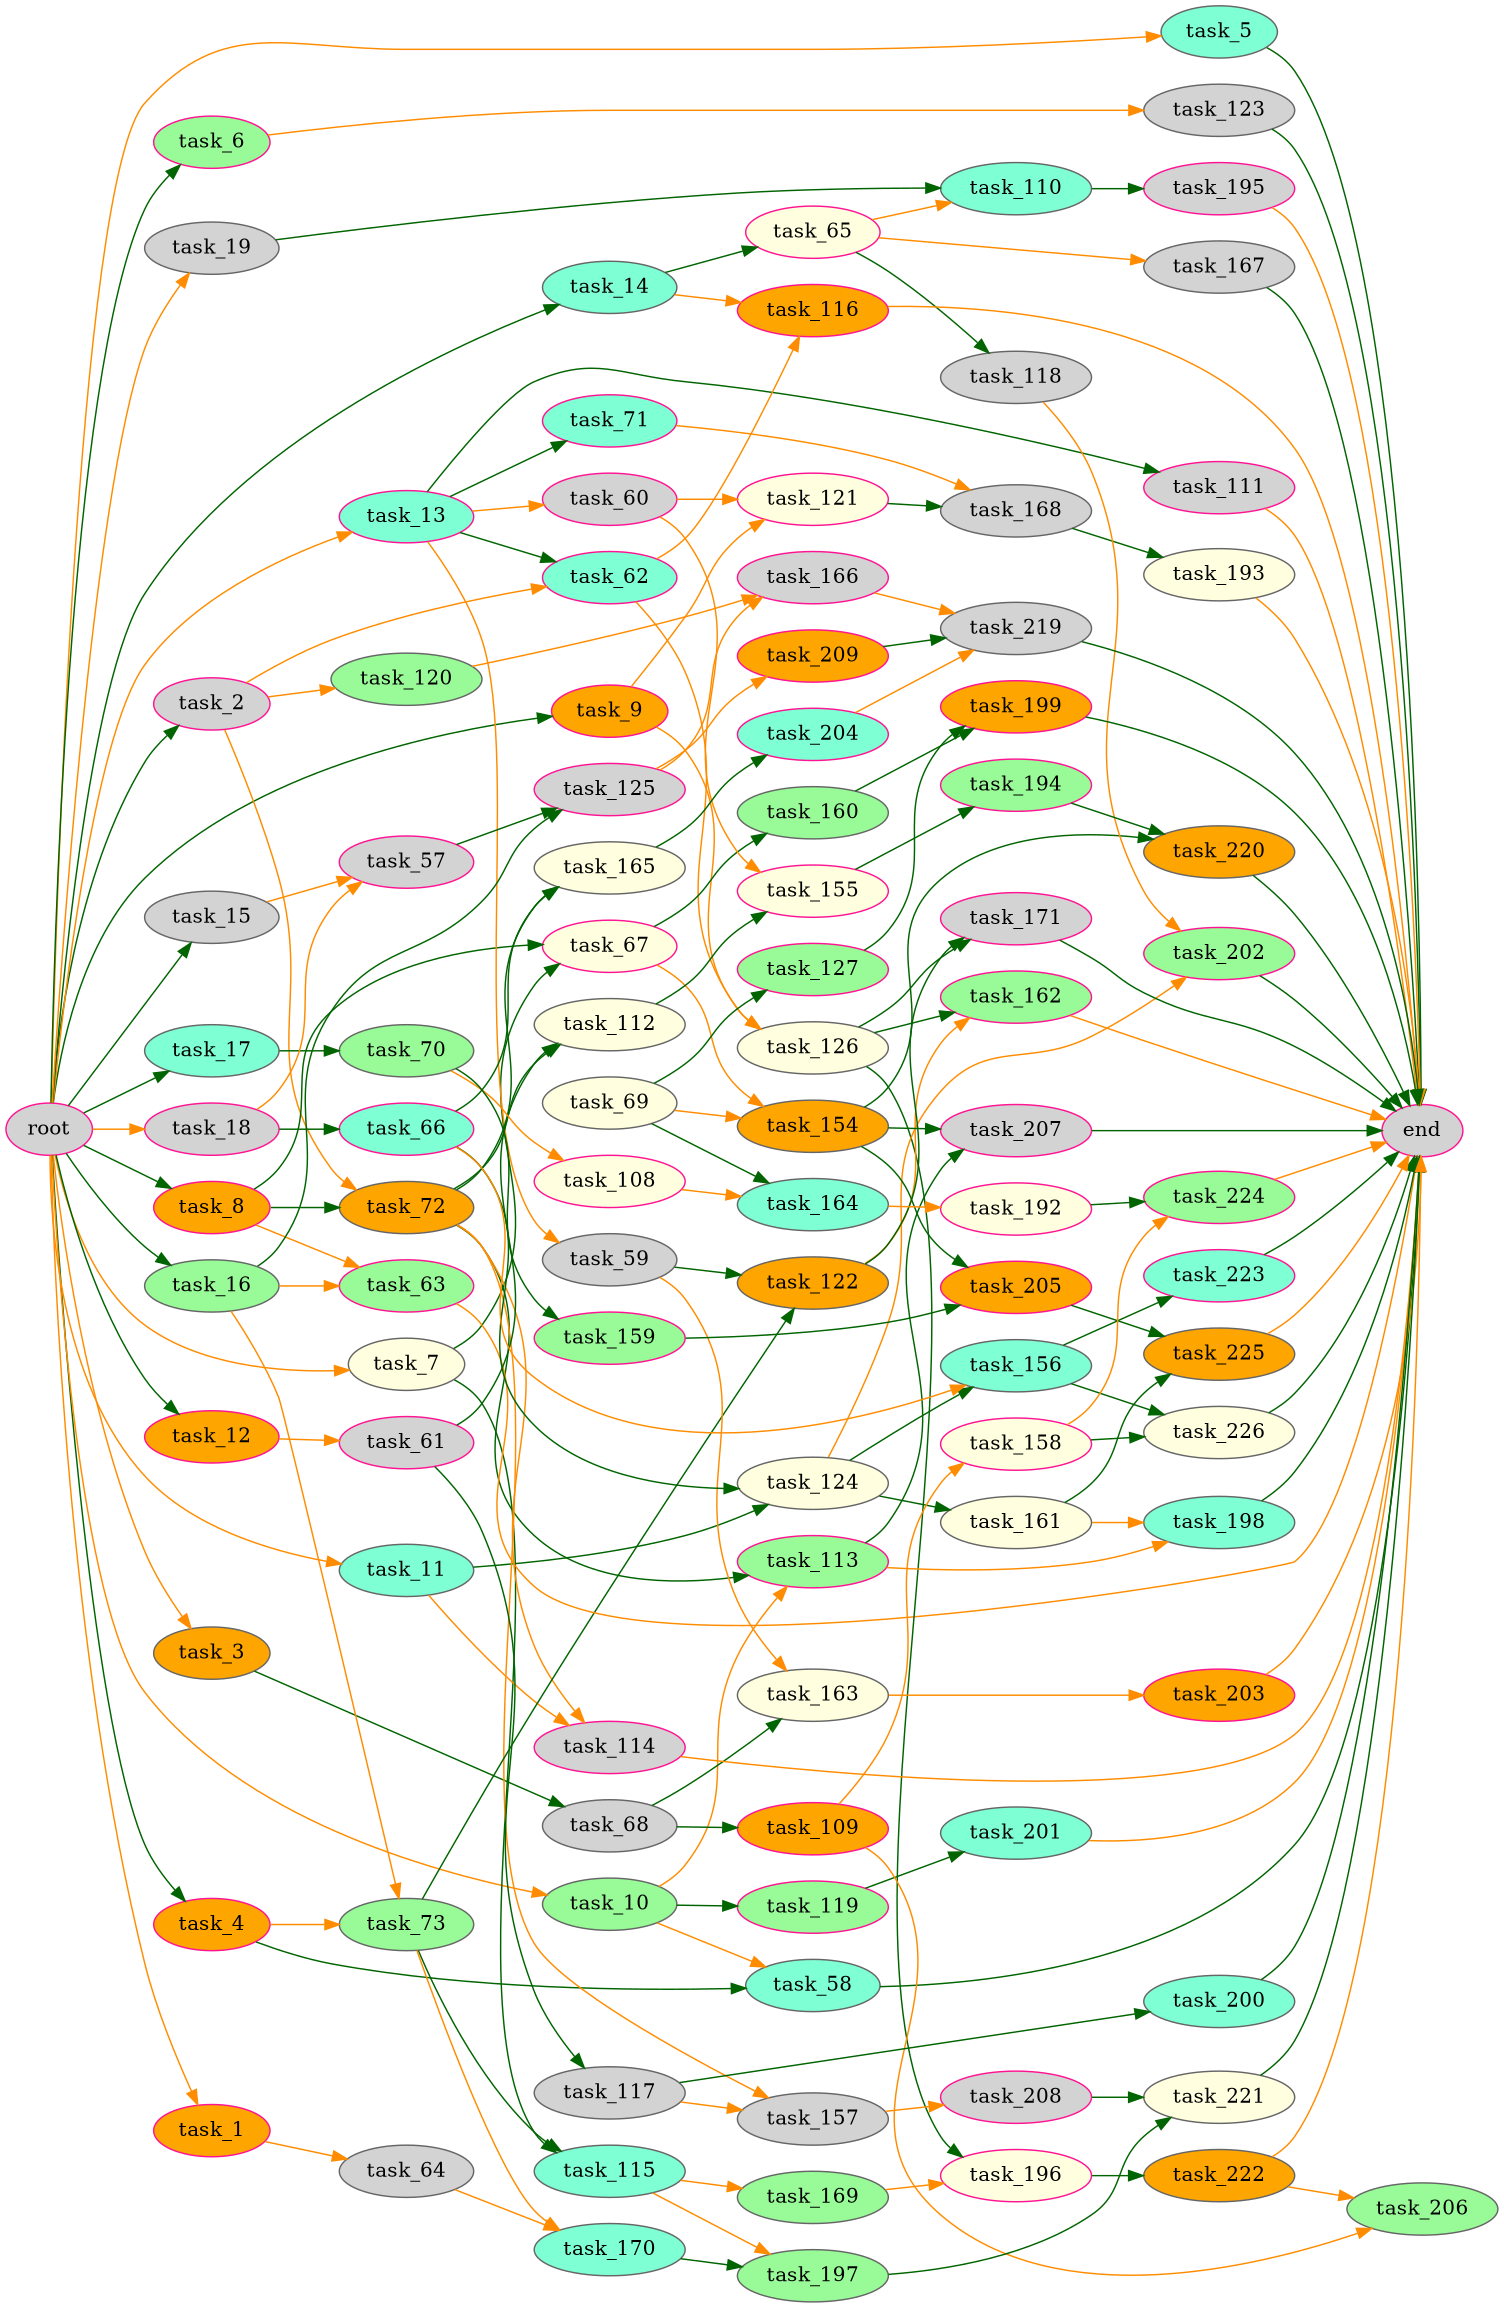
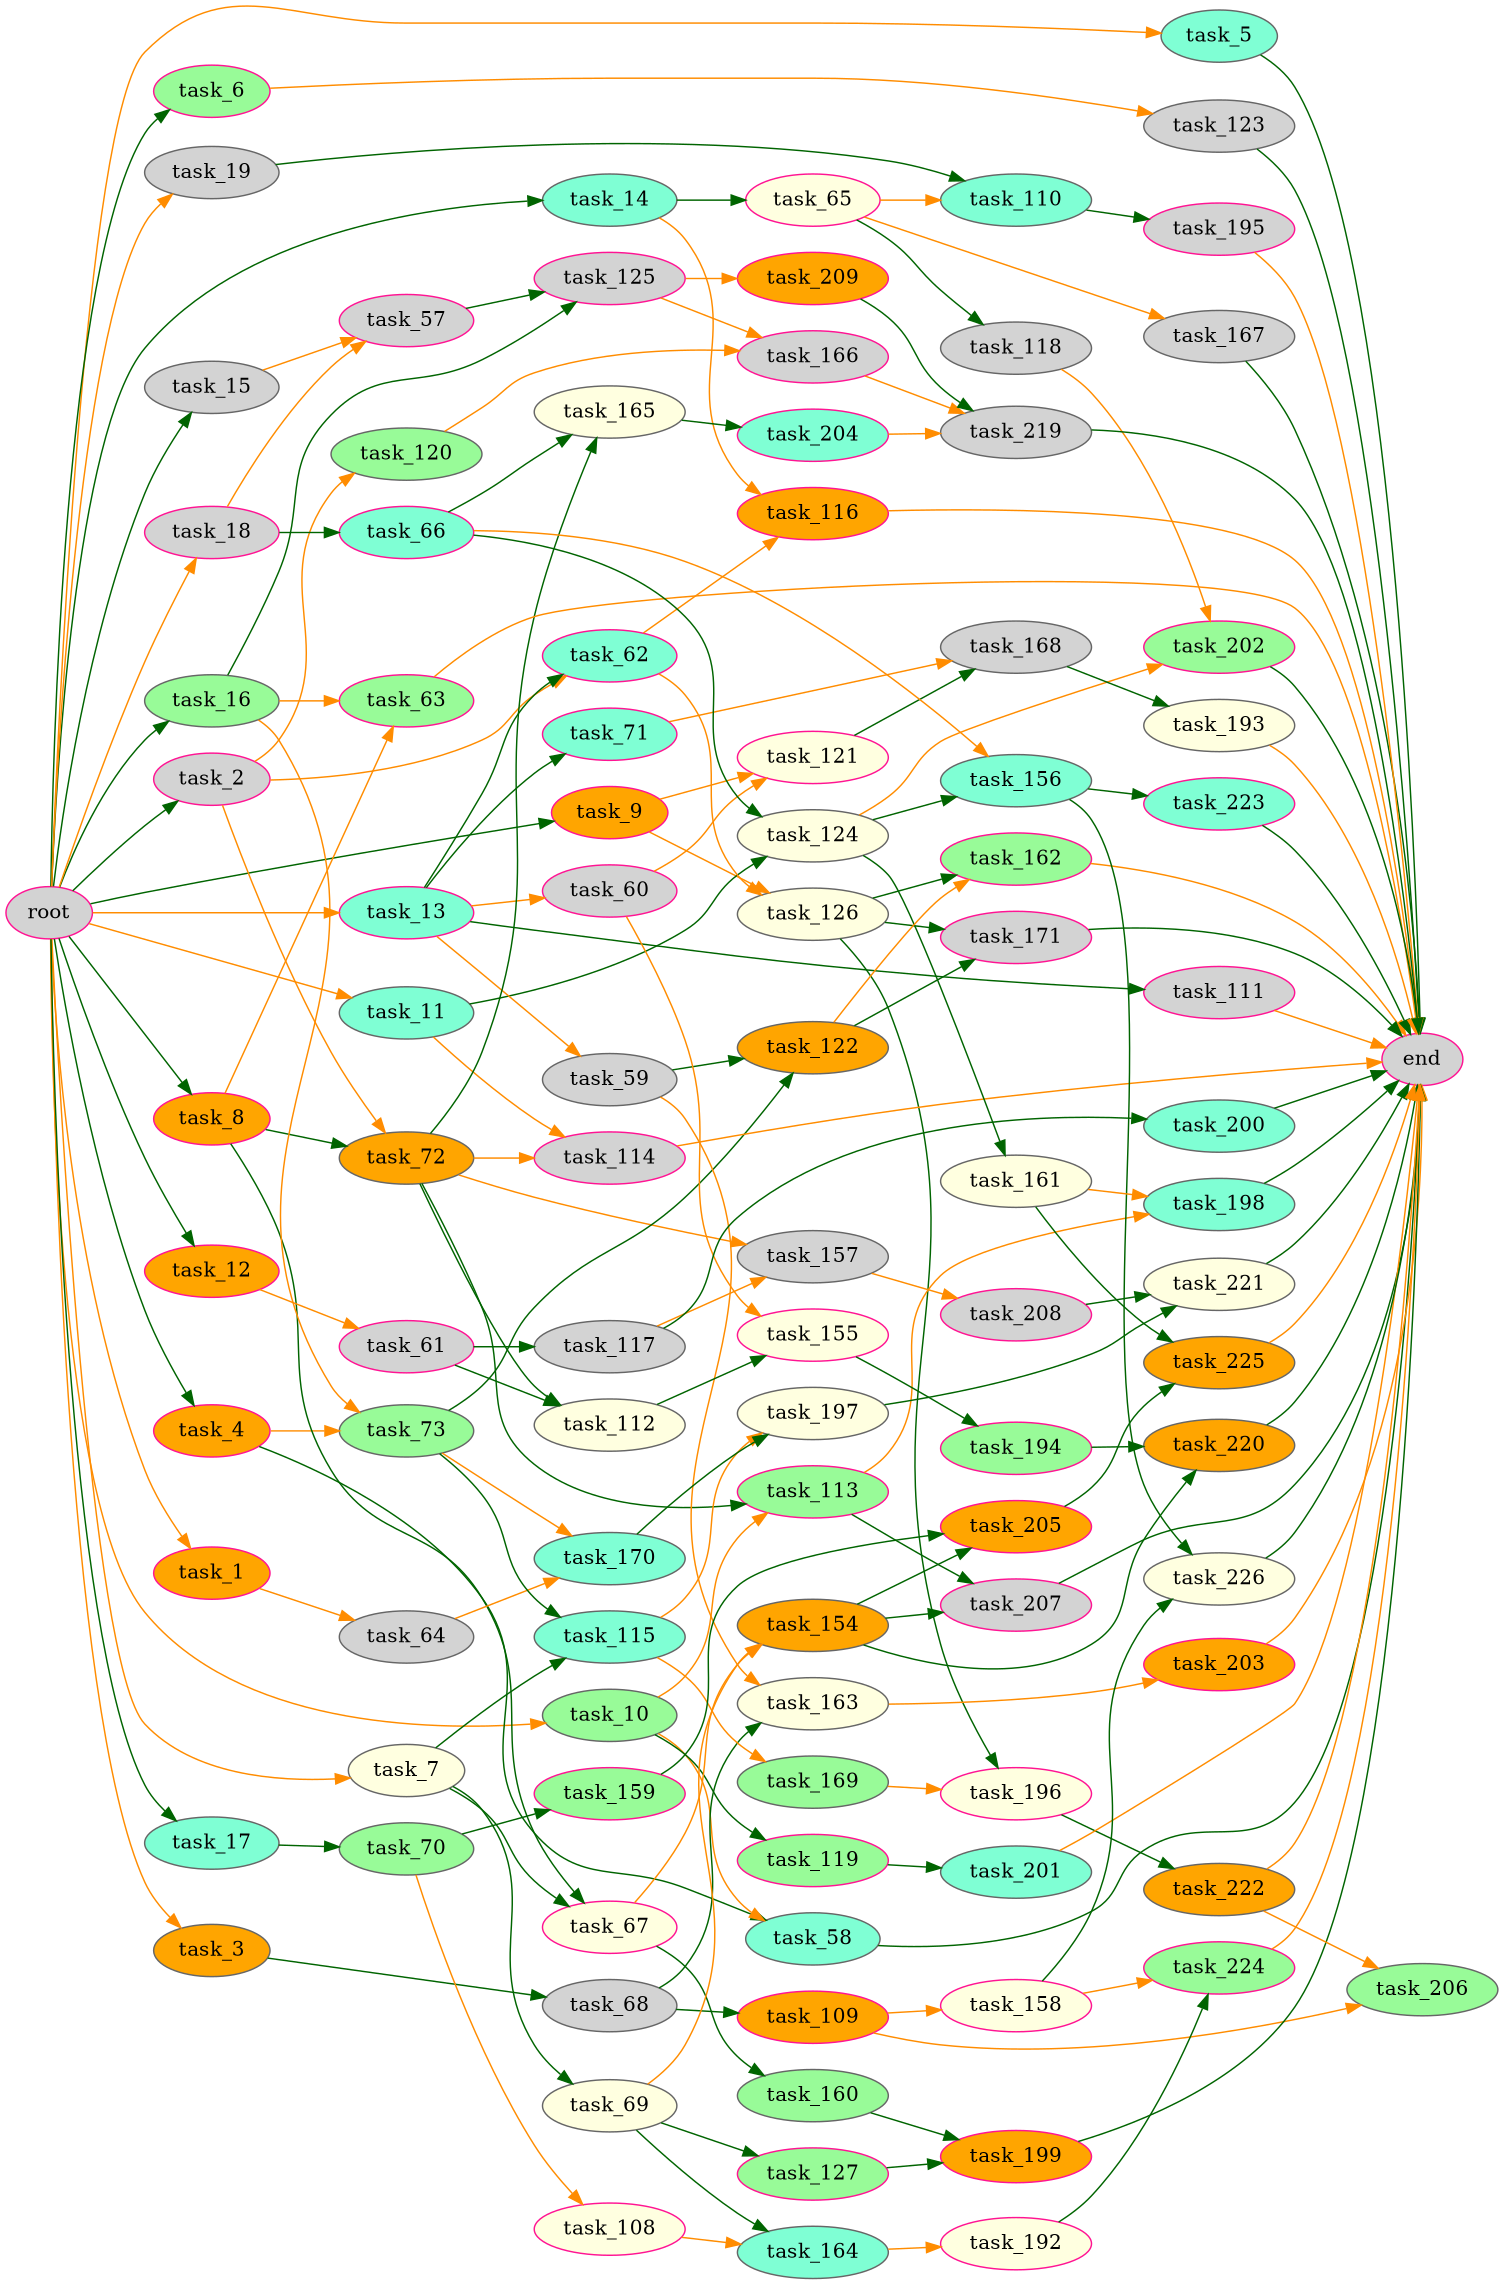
none -> (511, 1927)
(813, 2276) -> (813, 1414)
